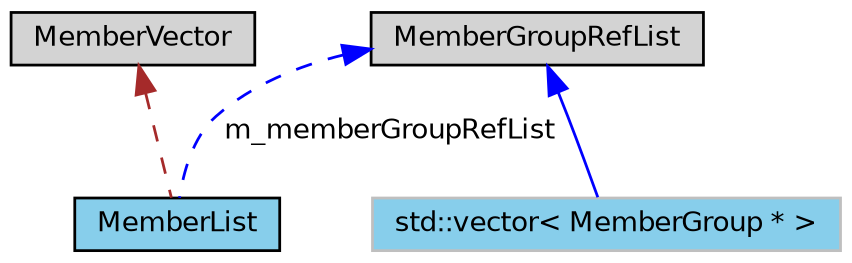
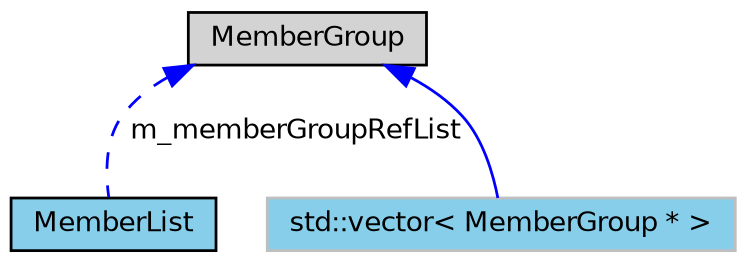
(133, 39) -> none
(537, 39) -> (307, 39)
